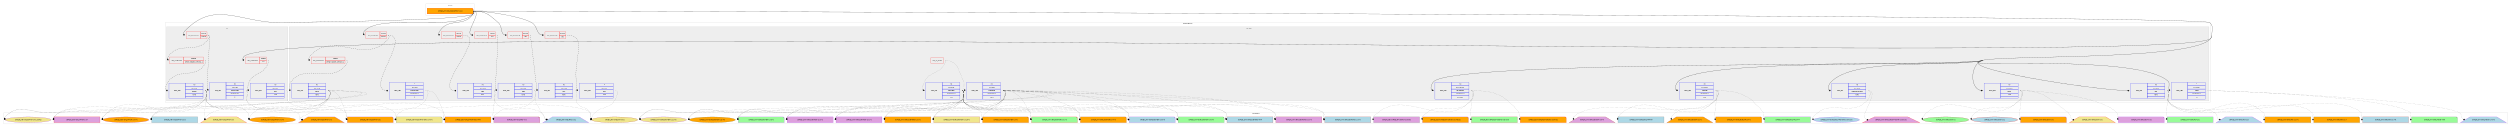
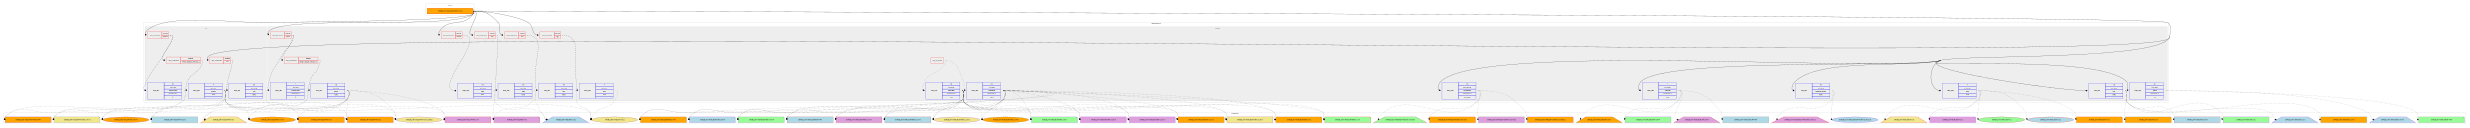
(321, 120) -> (321, 120)
(1494, 120) -> (1400, 120)
(1739, 120) -> none
(2043, 120) -> (2099, 120)
